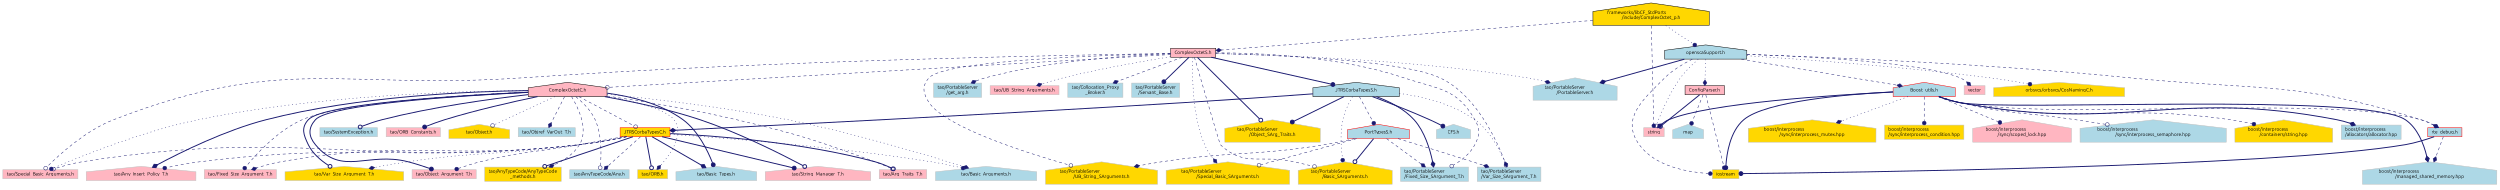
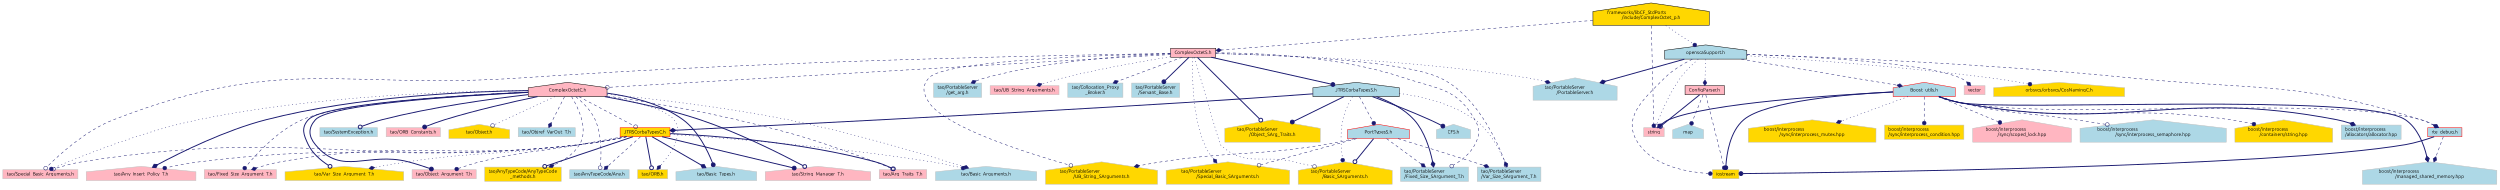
(1223, 146) -> (1223, 146)
